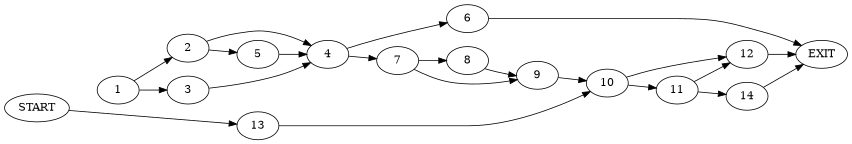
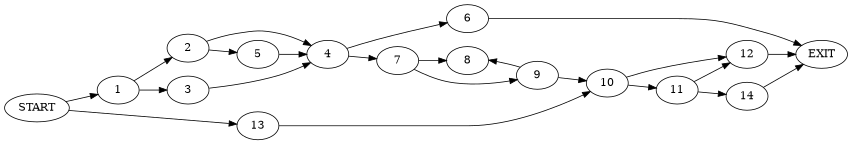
(497, 72) -> (509, 64)
none -> (78, 99)
